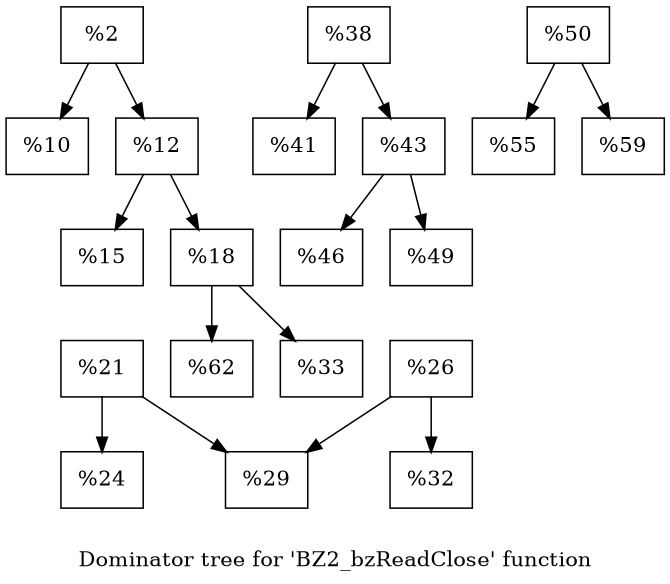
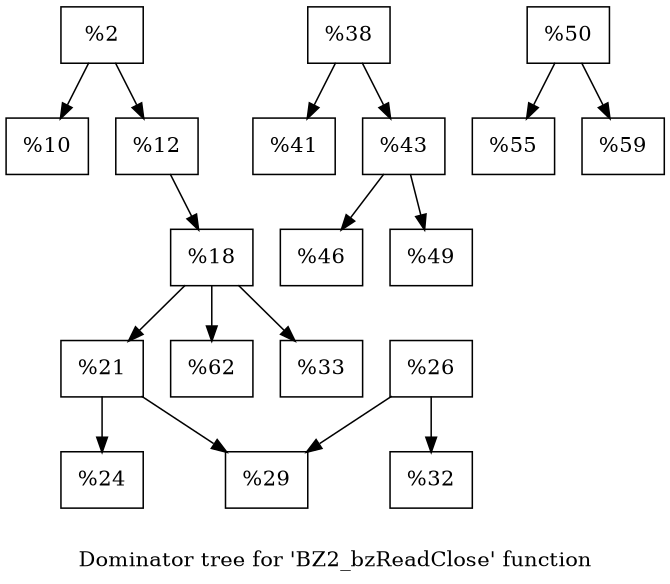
(102, 257) -> none
none -> (162, 308)
